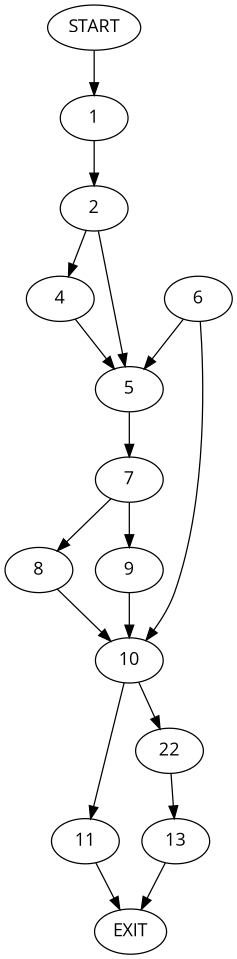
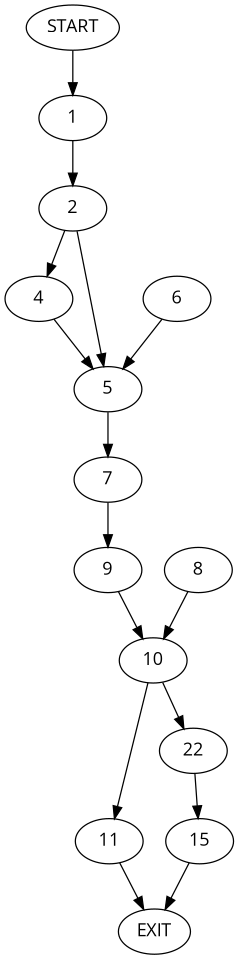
(198, 480) -> none
(89, 520) -> none
(176, 841) -> (200, 841)
